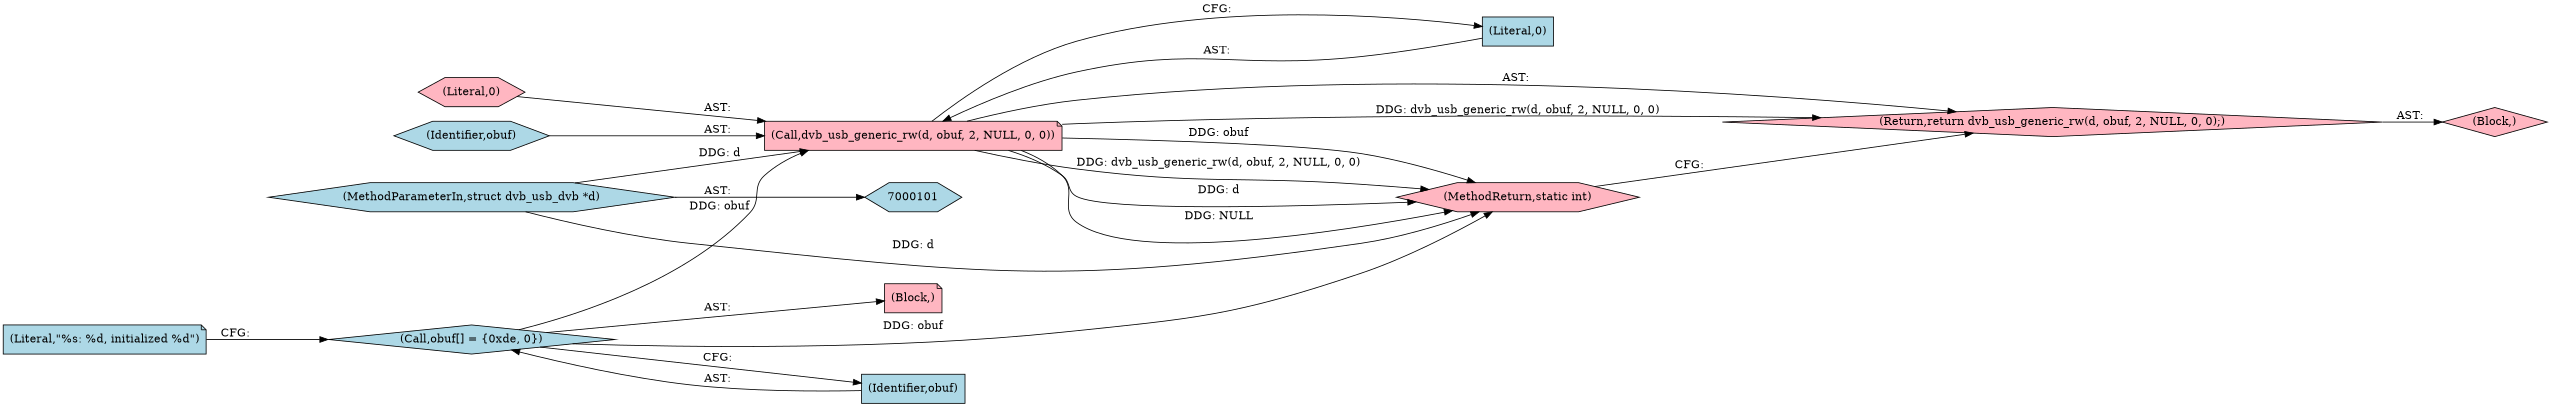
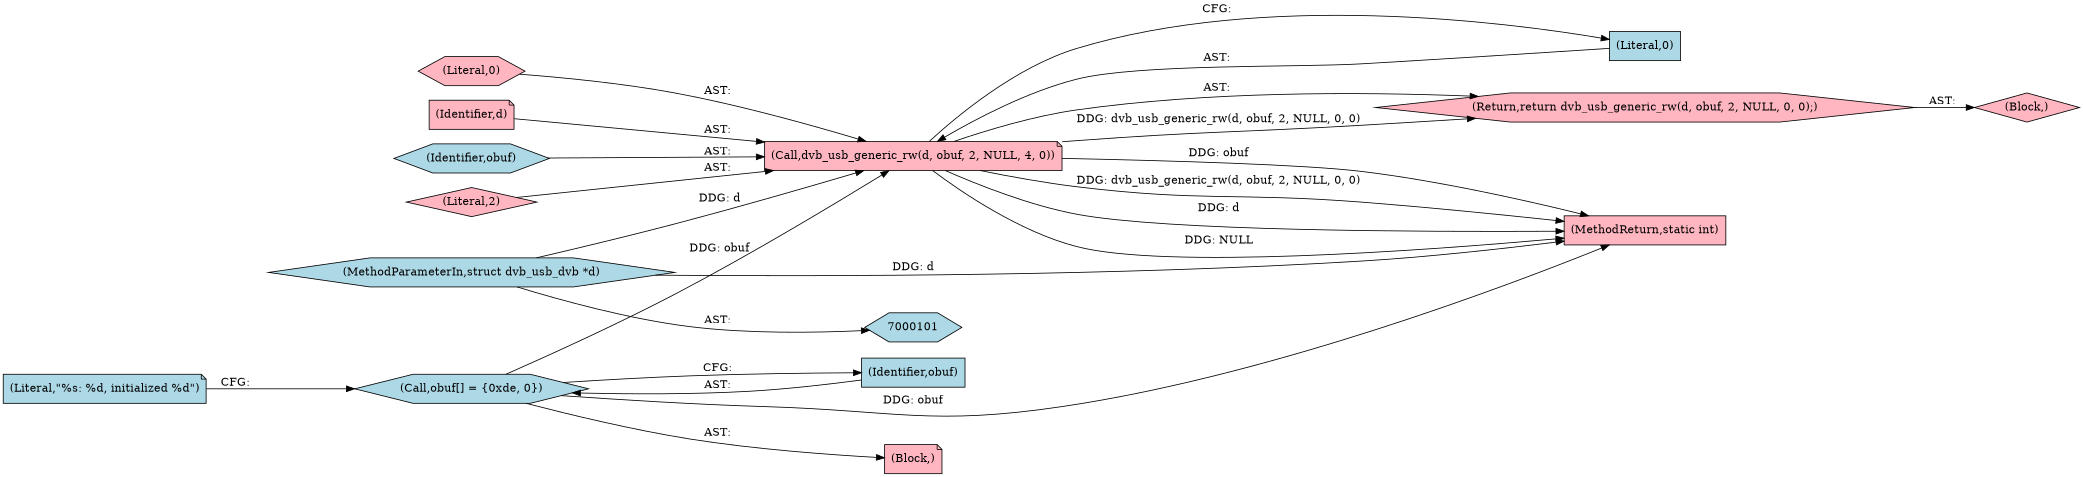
none -> (472, 115)
(2052, 122) -> (1645, 108)
(913, 136) -> (913, 156)
(1780, 160) -> none
(1518, 197) -> (1645, 230)
none -> (472, 202)
(472, 340) -> (472, 389)
